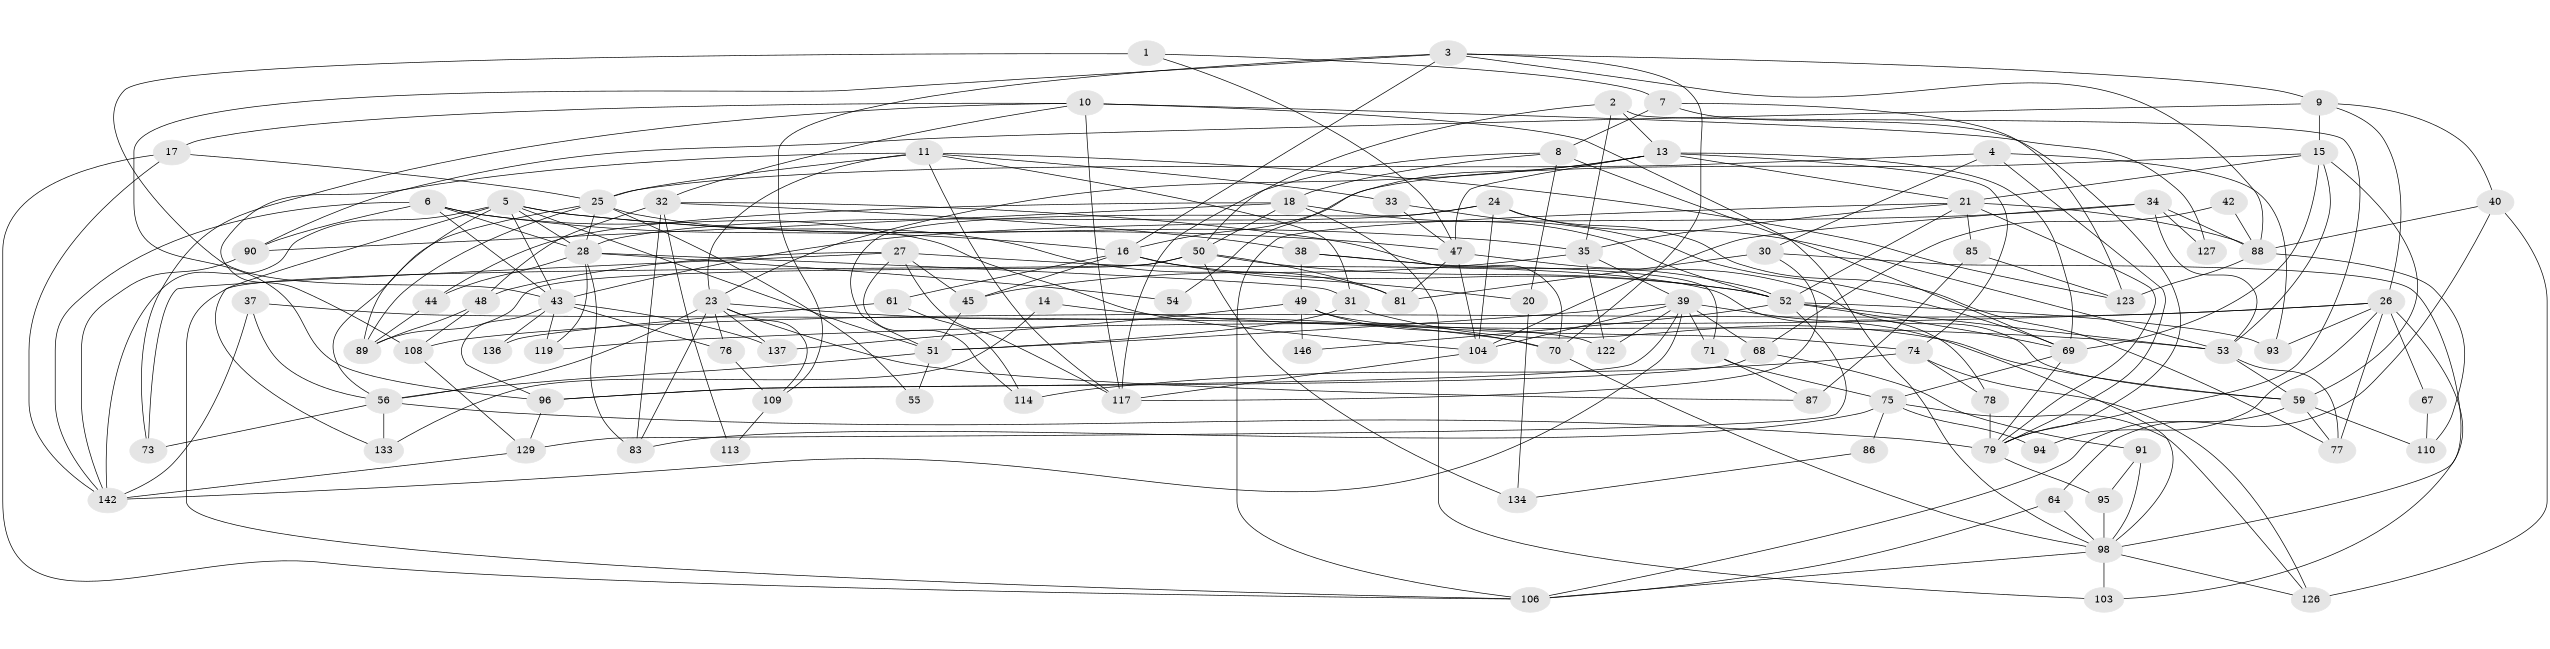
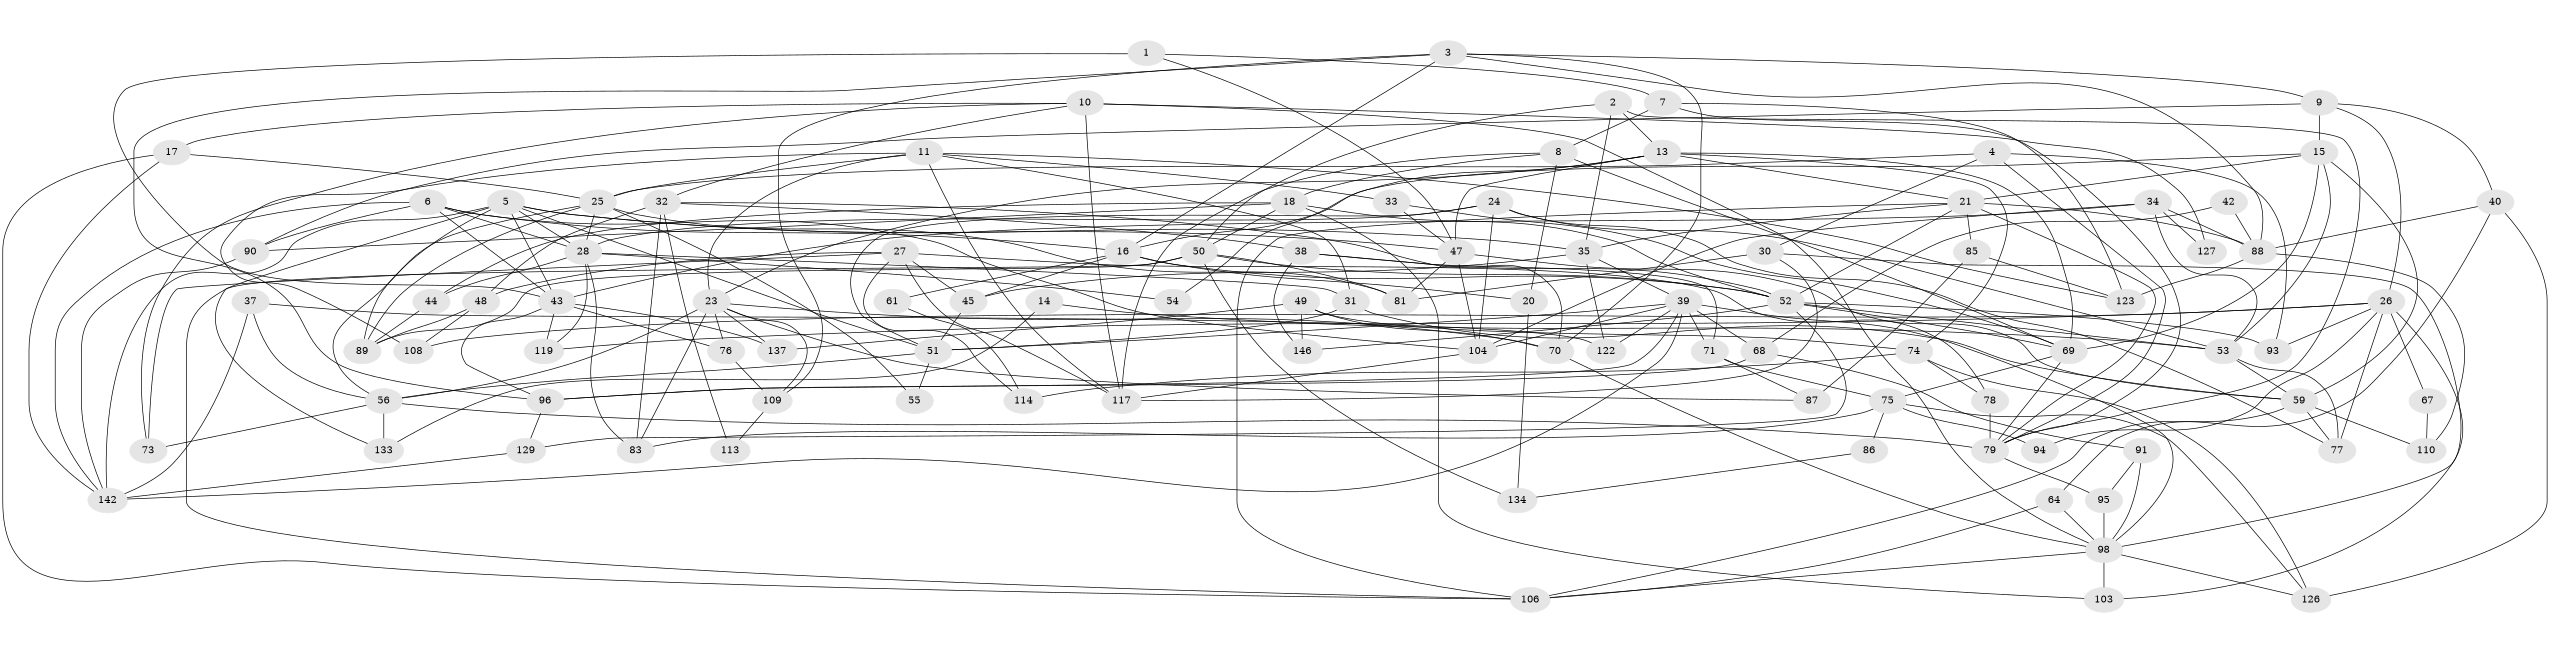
(1301, 277) -> (1274, 300)
(492, 351) -> none
(470, 401) -> none
